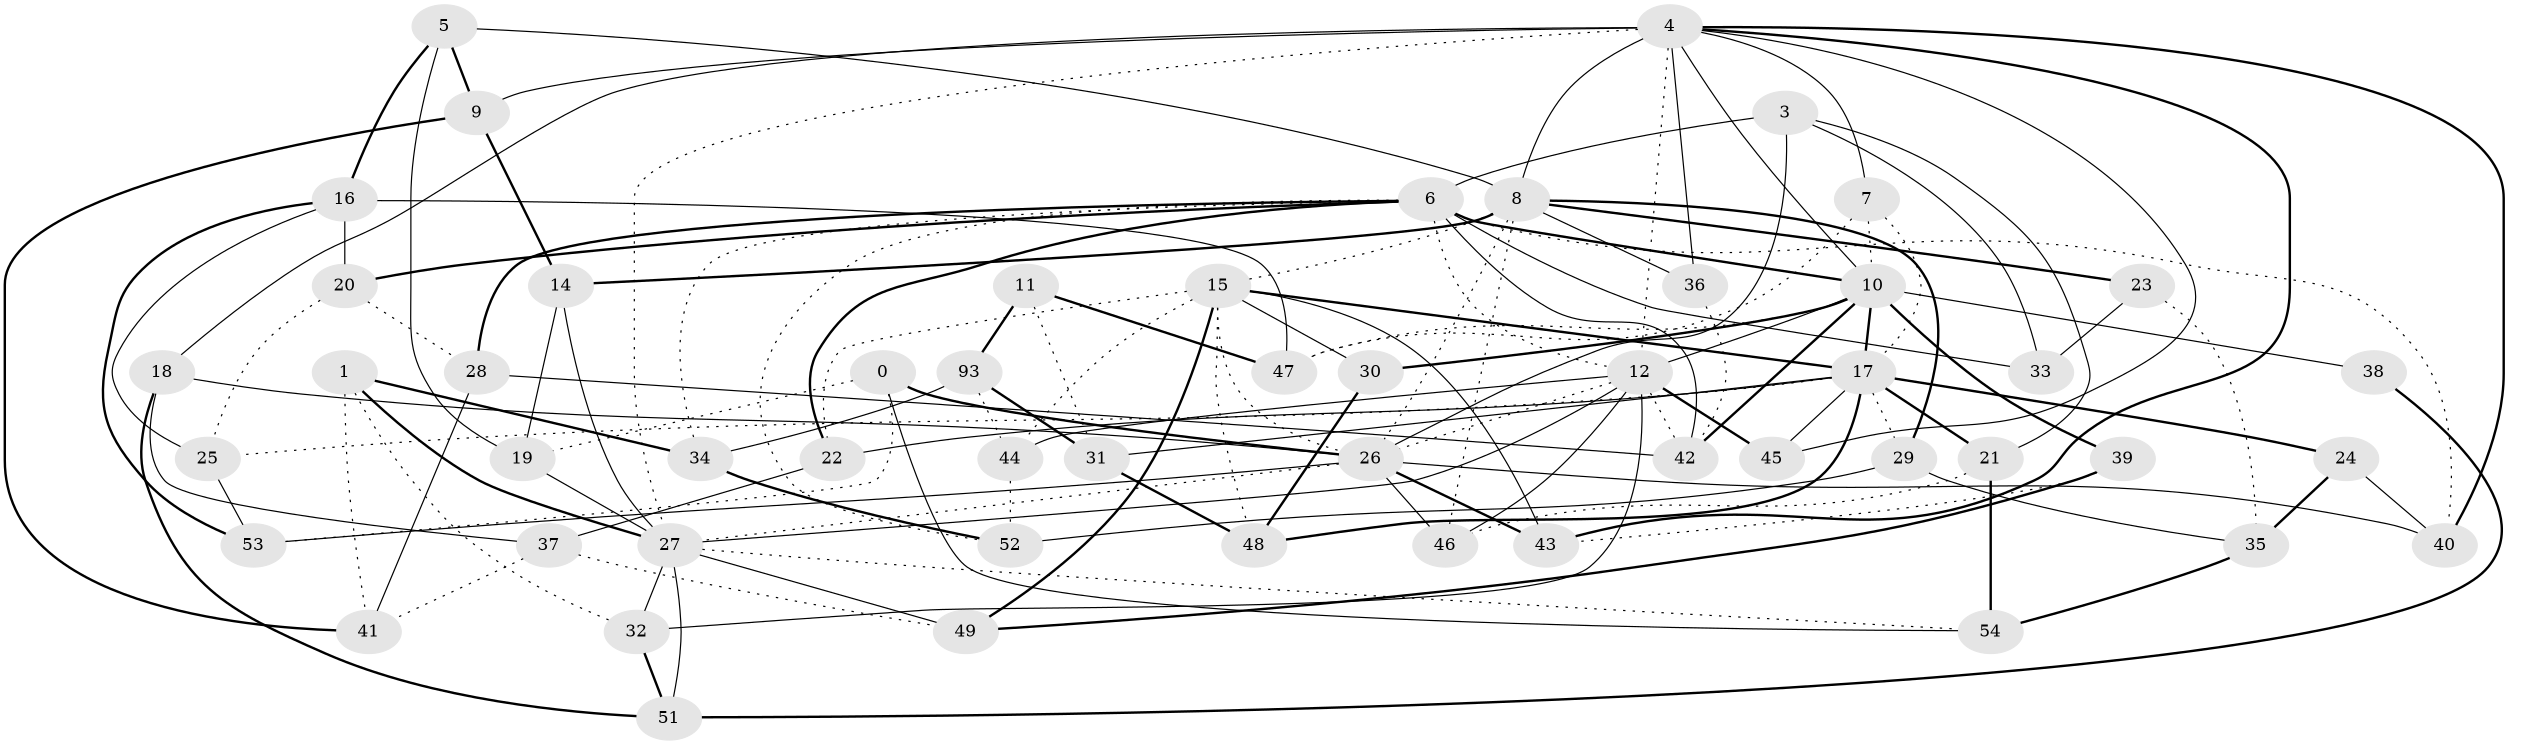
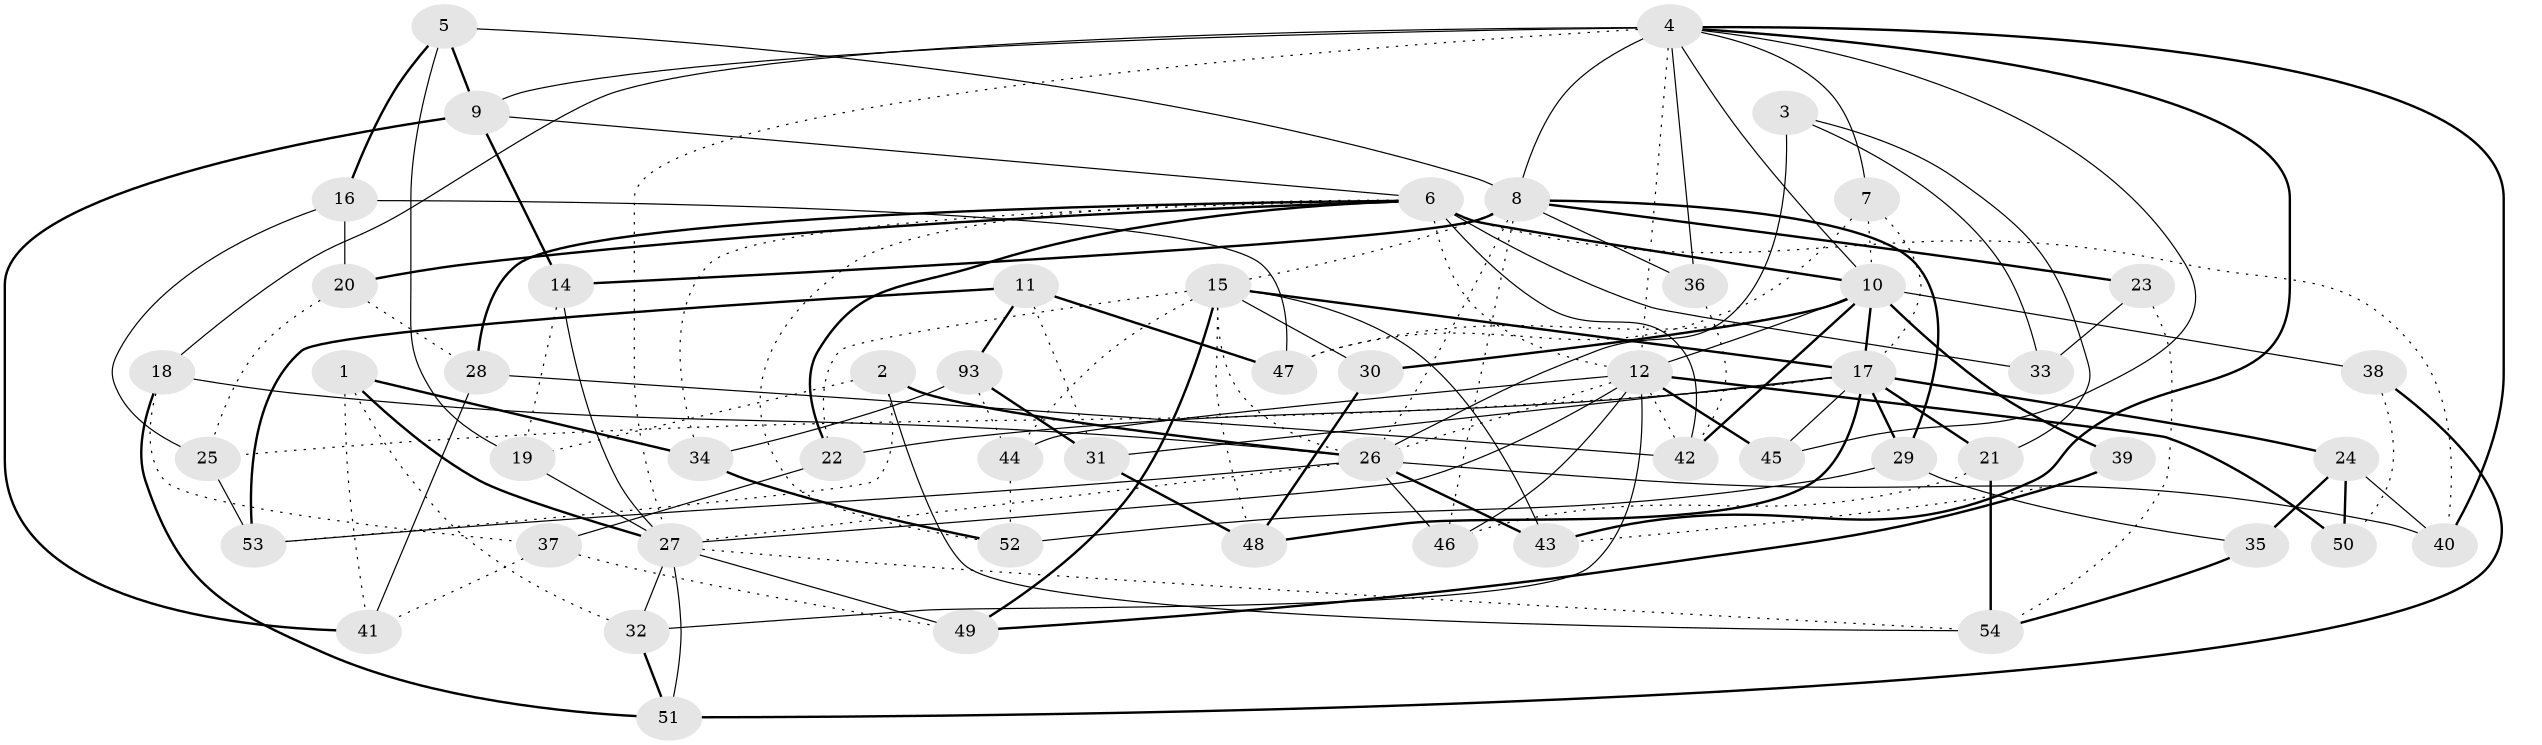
(1603, 144) -> (954, 156)
(112, 333) -> (576, 317)
(543, 369) -> (543, 369)
(883, 372) -> (883, 372)
(2237, 400) -> (2154, 501)
(1884, 415) -> (1884, 415)
(294, 514) -> (294, 514)
none -> (2344, 545)
